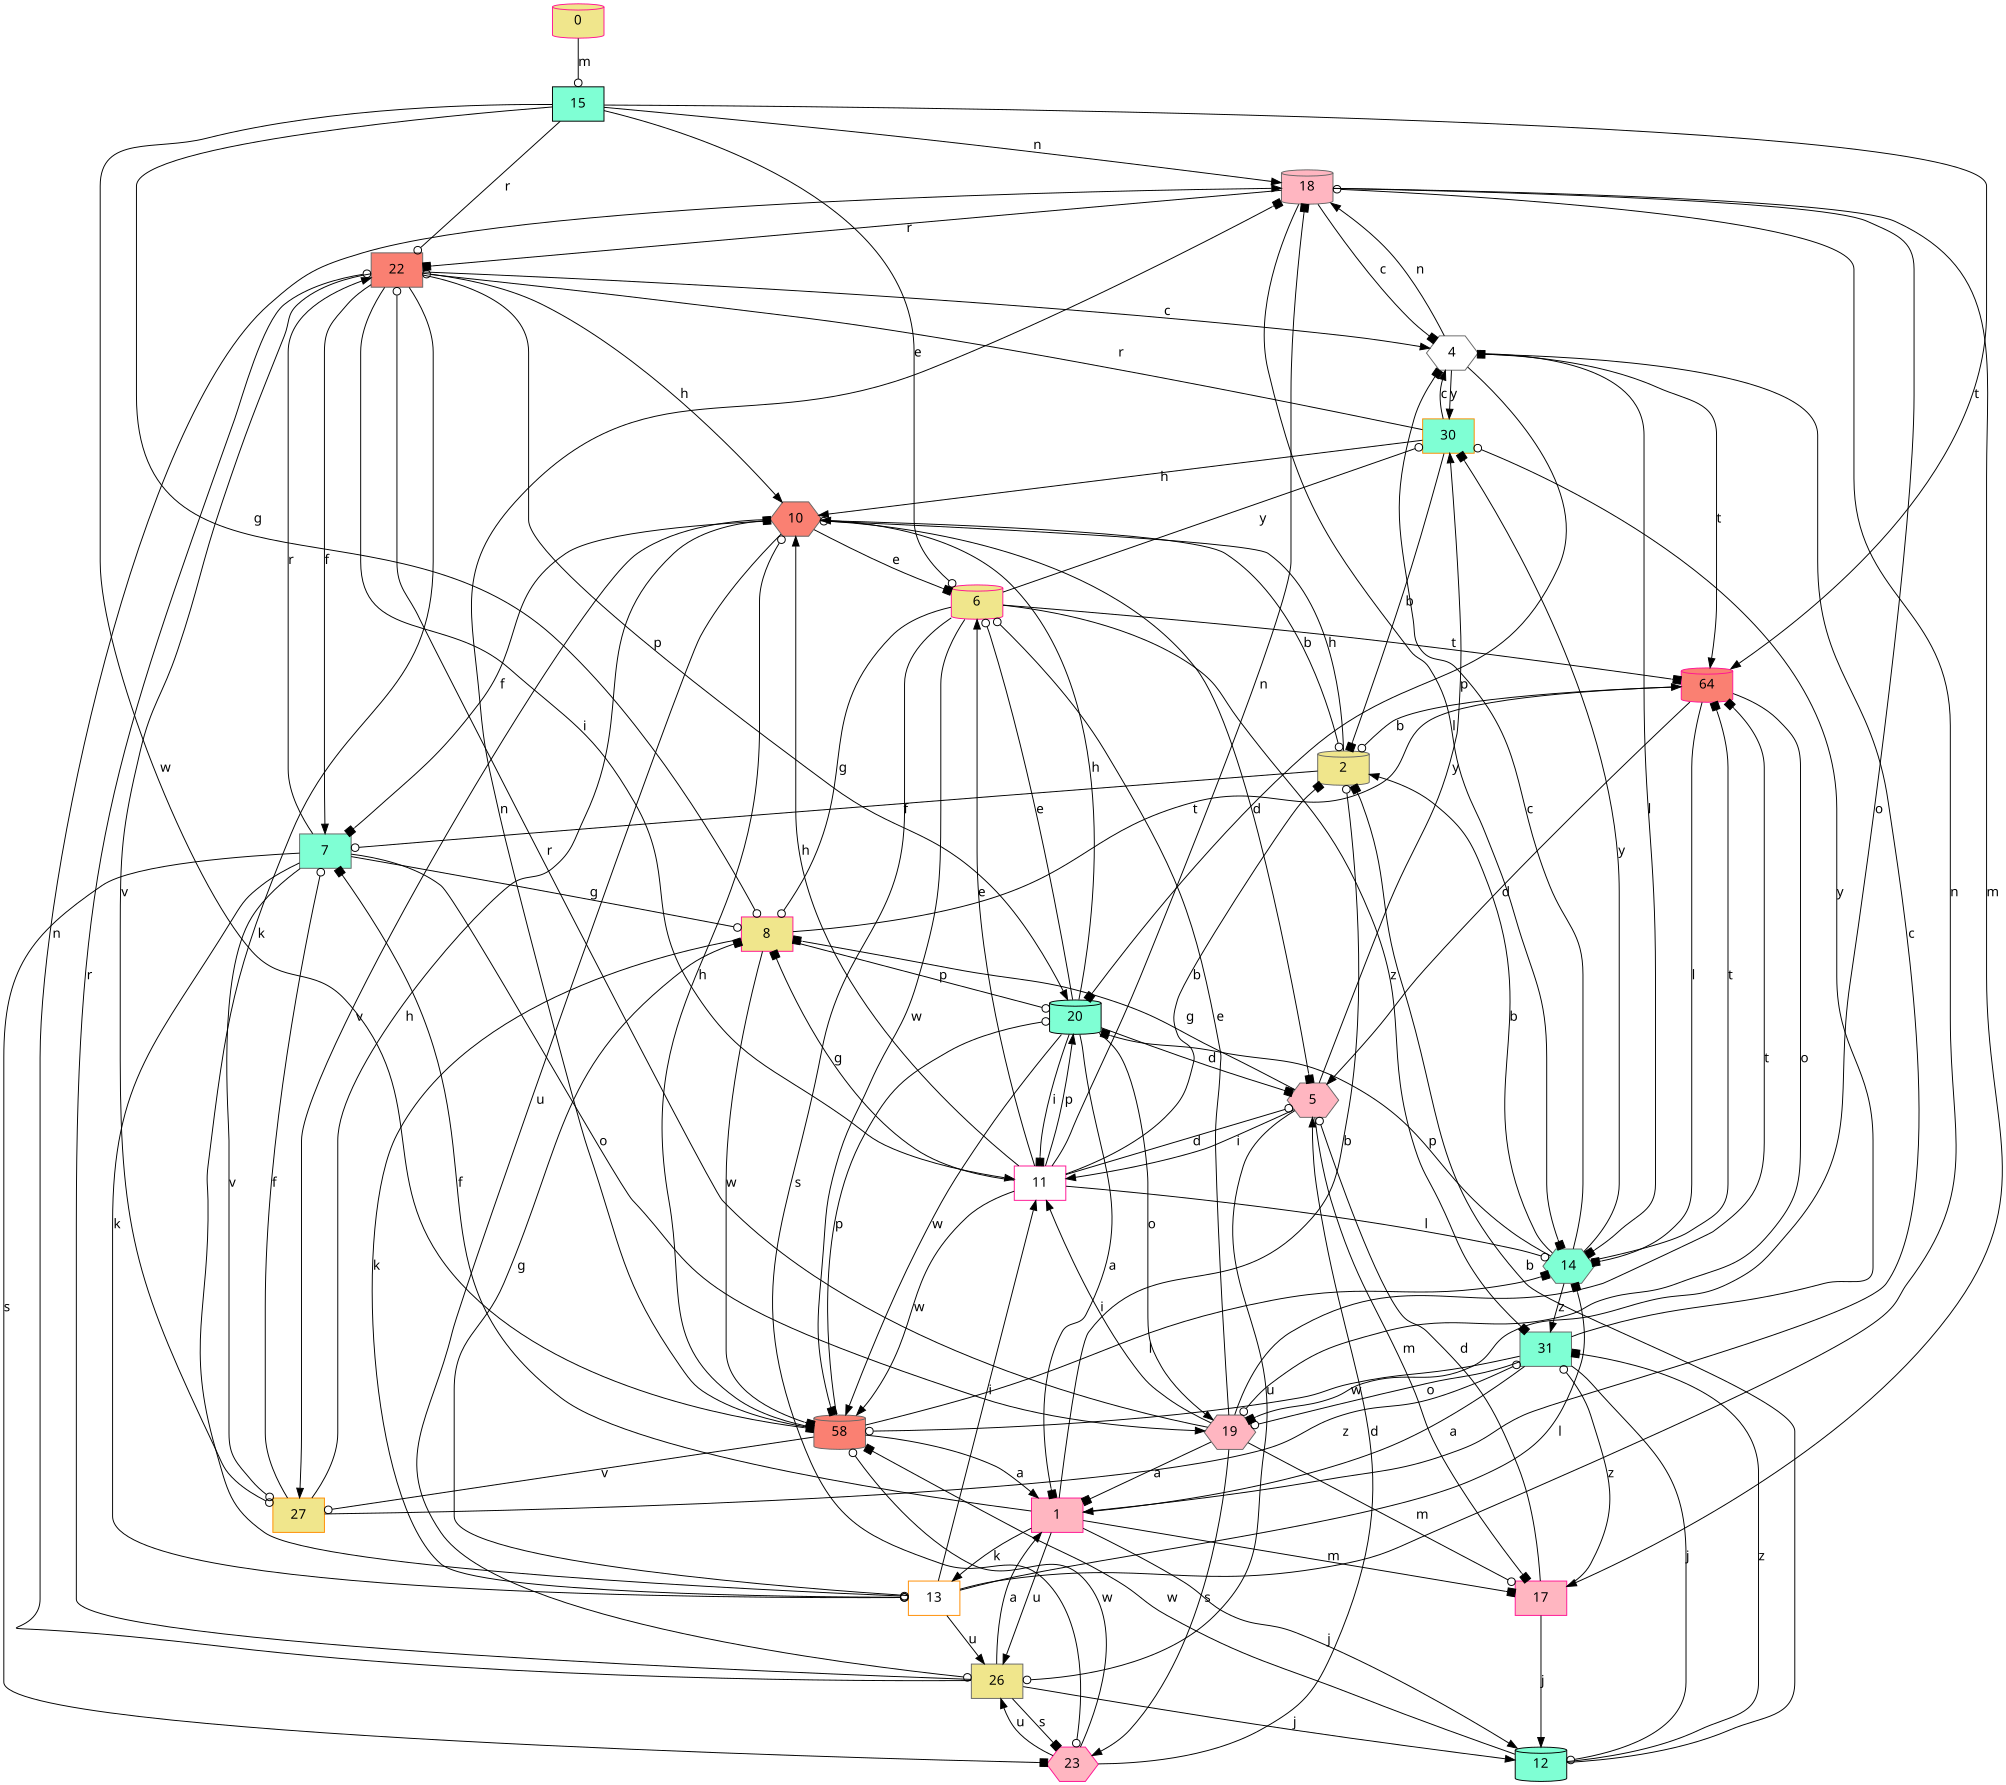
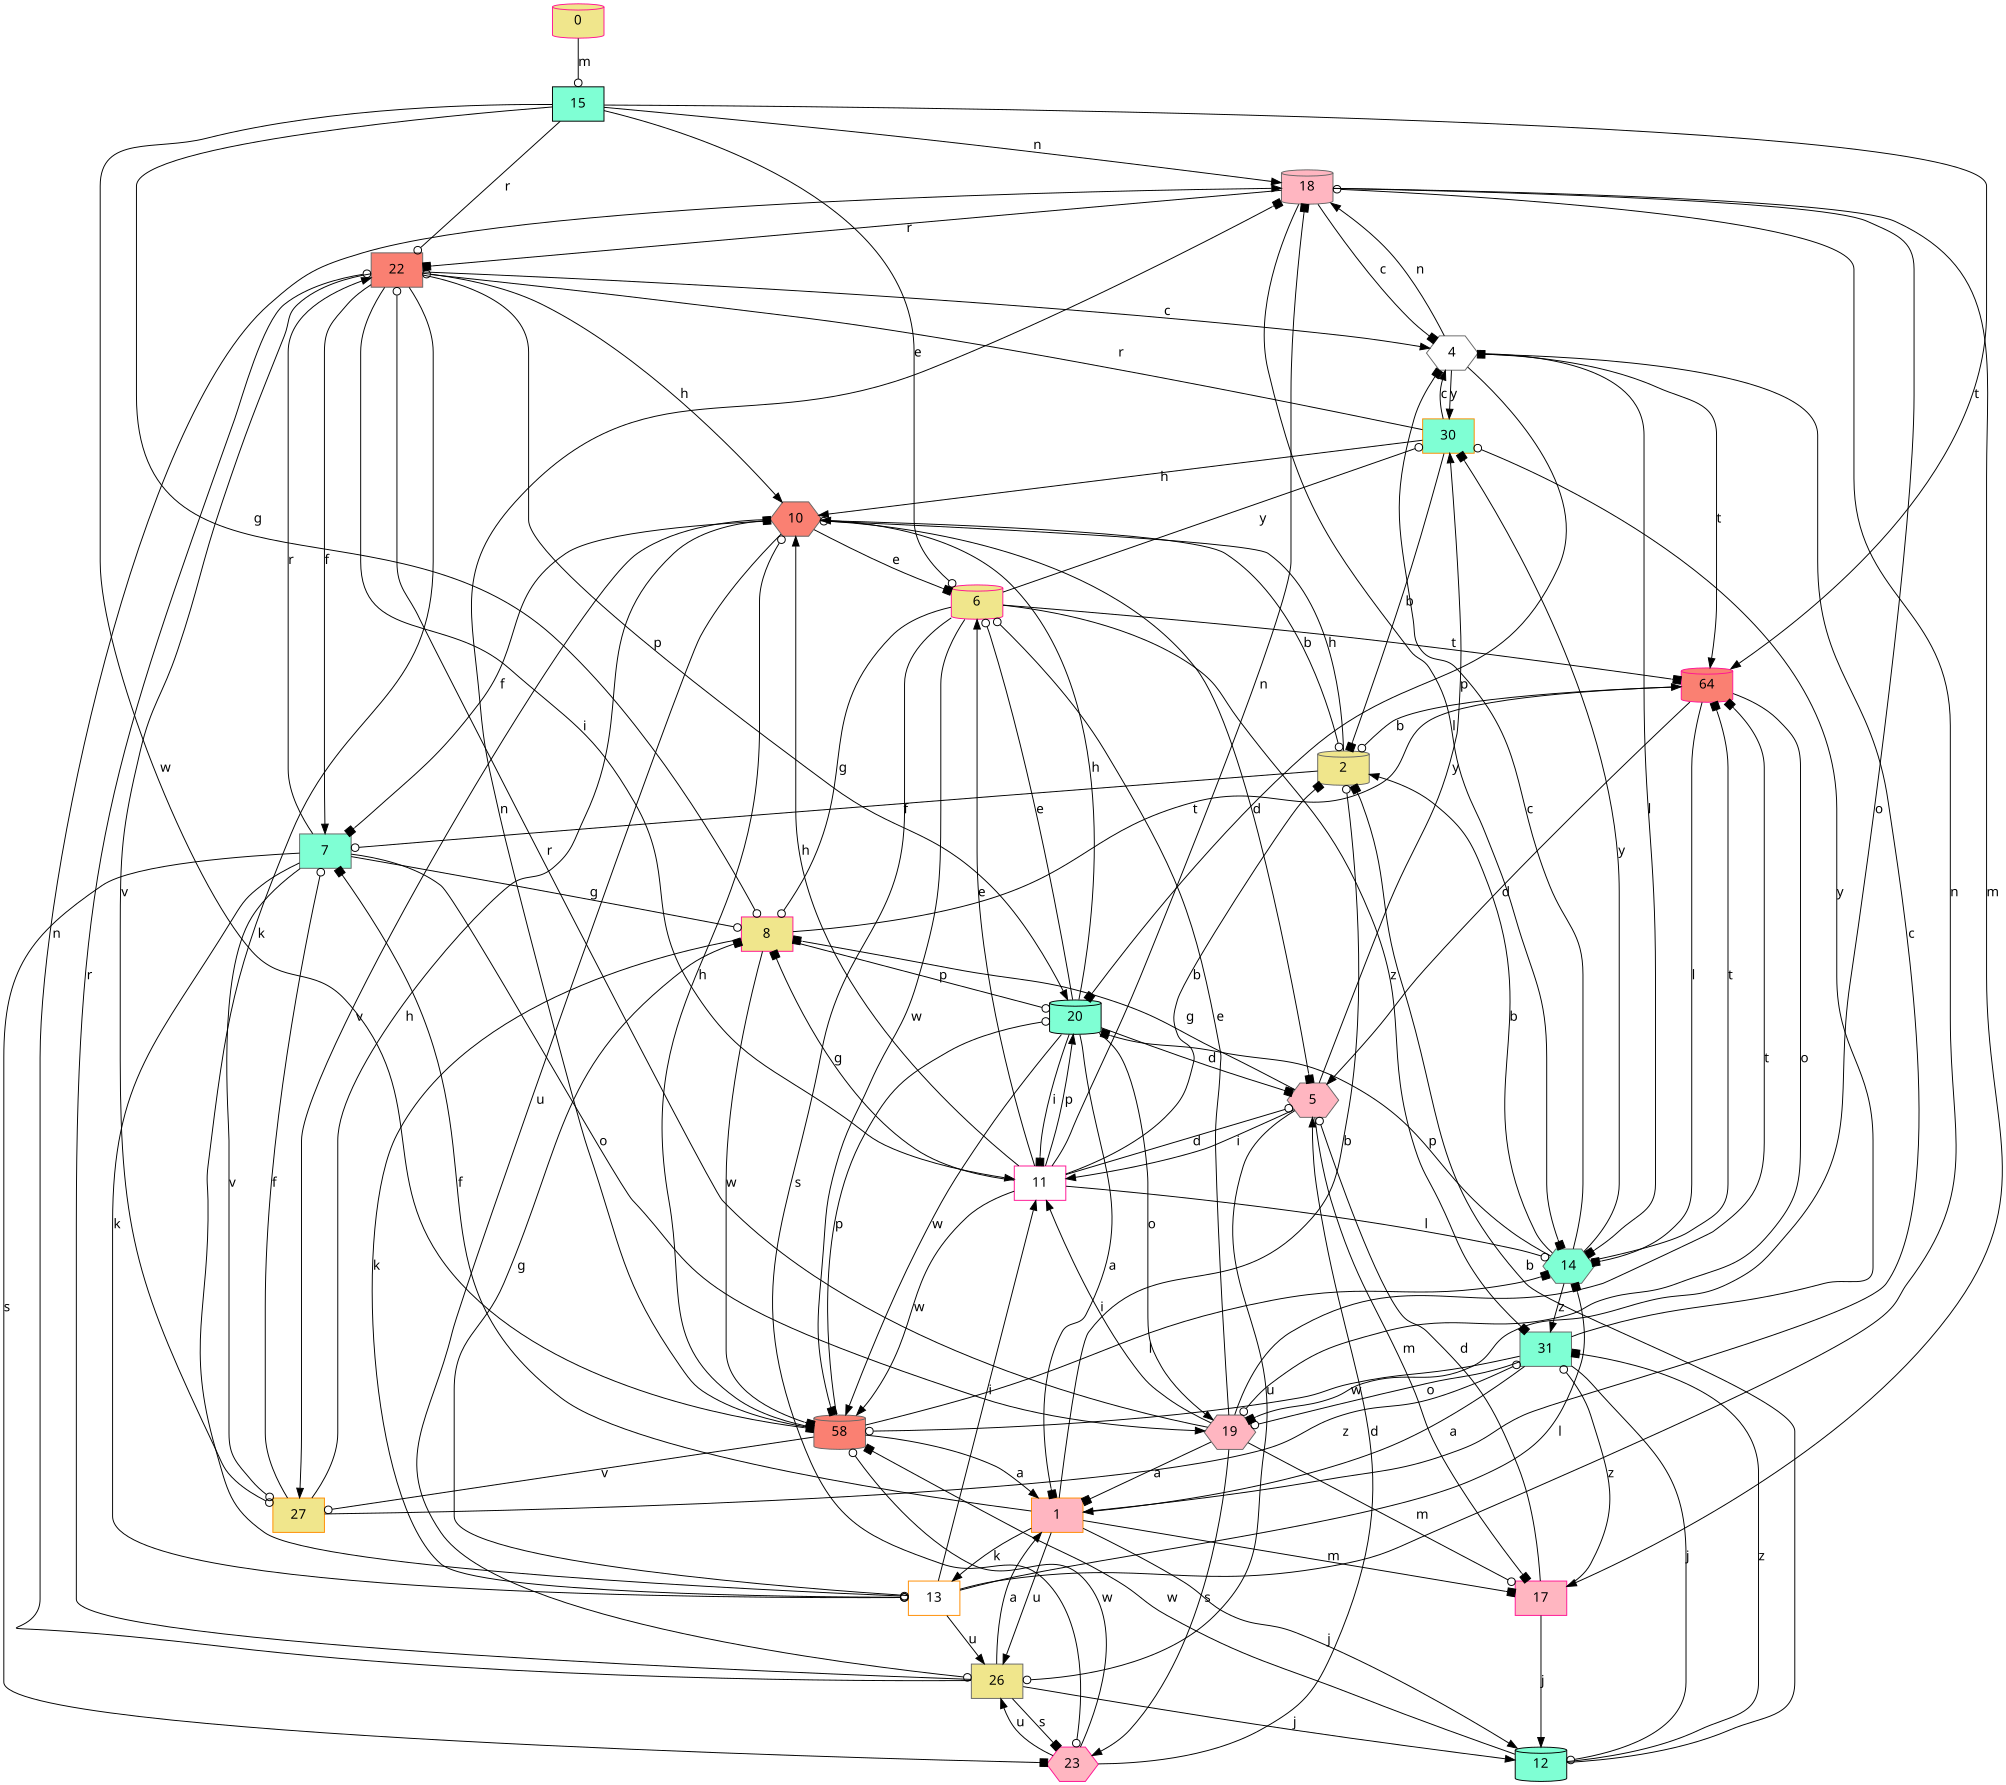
(1057, 1515) -> (1057, 1515)
